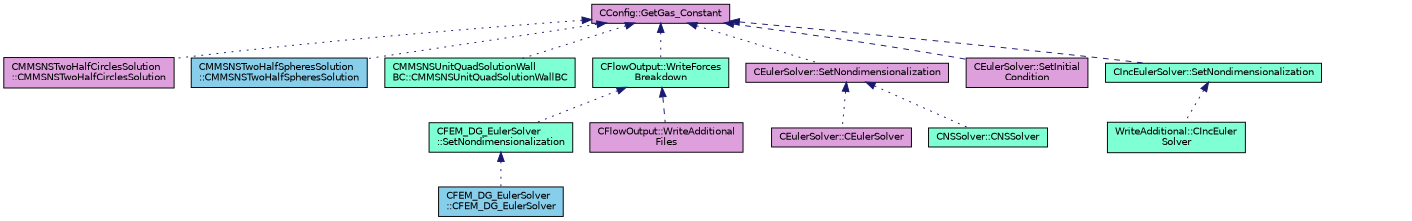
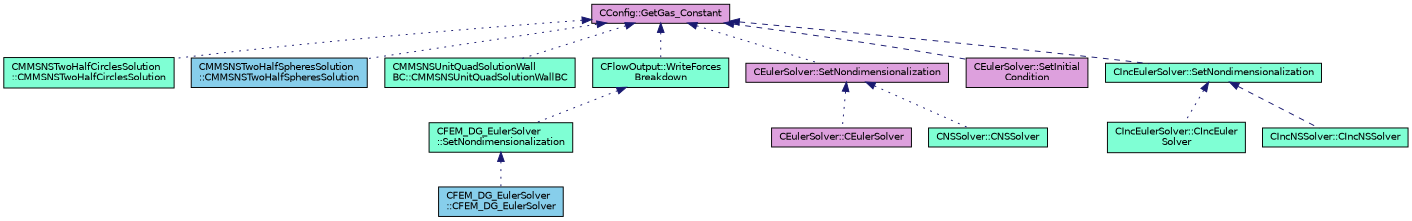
(89, 73) -> (89, 73)
(666, 137) -> none
(1176, 137) -> (1176, 137)
none -> (1335, 137)
